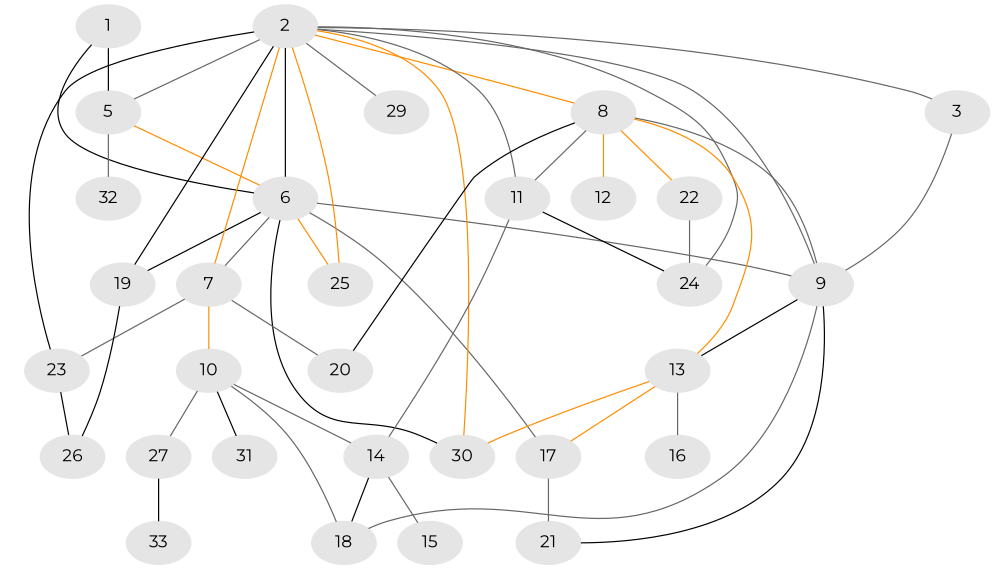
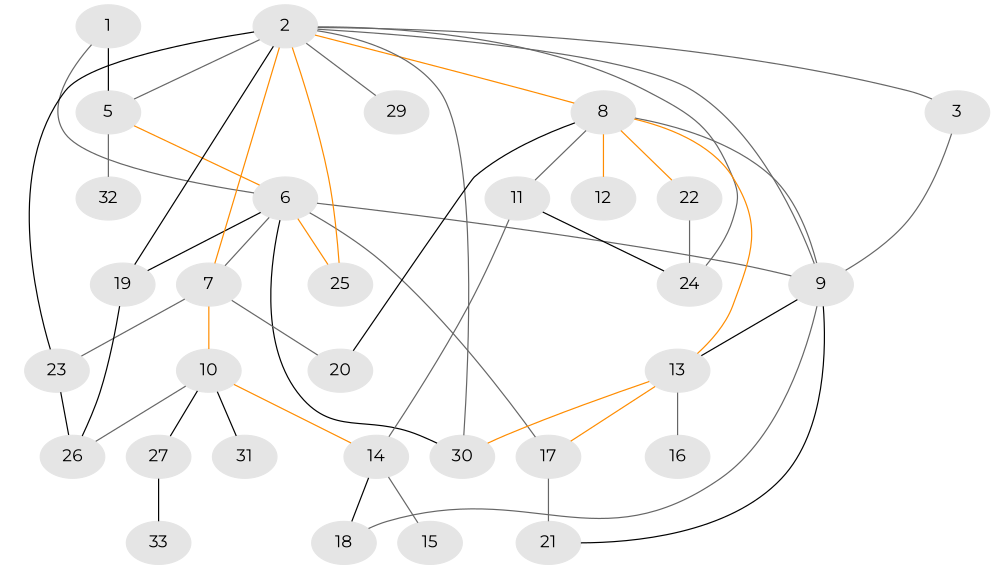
(422, 55) -> none
(285, 112) -> none
(101, 156) -> (101, 156)
(463, 179) -> (463, 179)
(184, 414) -> (184, 414)
(292, 414) -> (292, 414)
(295, 445) -> (141, 414)
